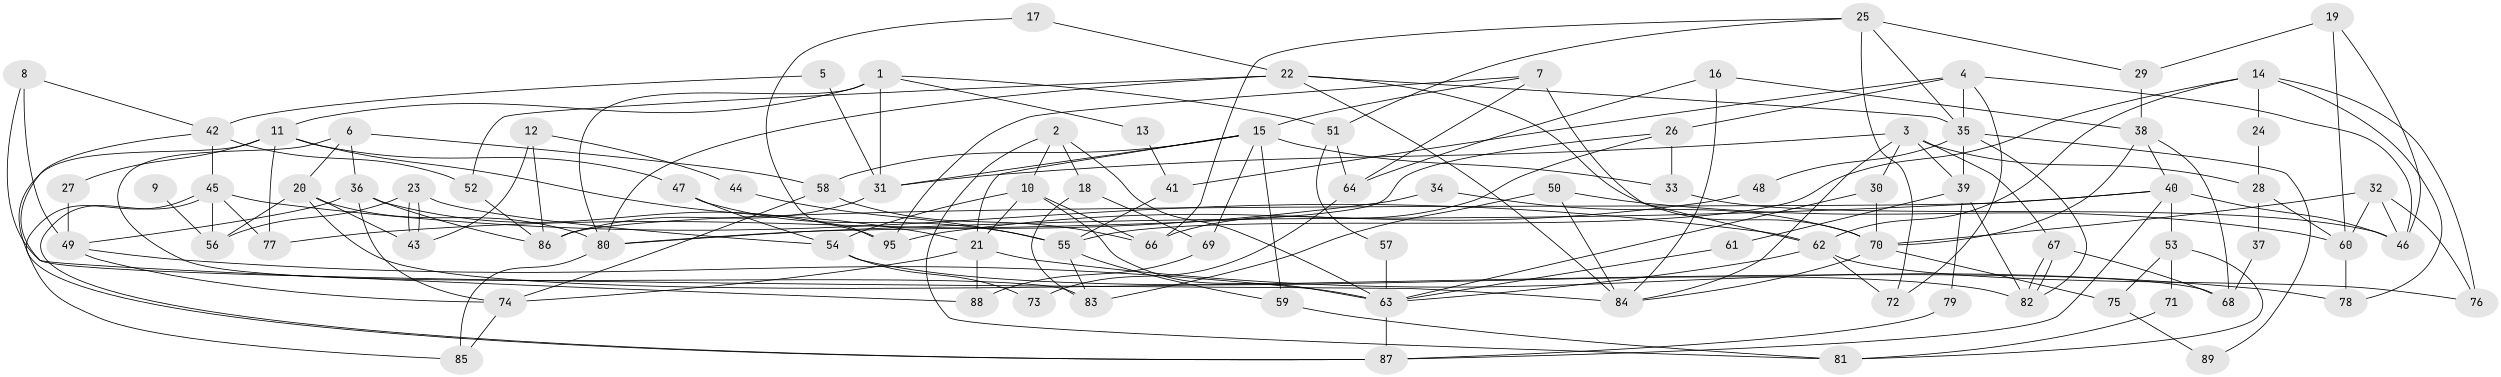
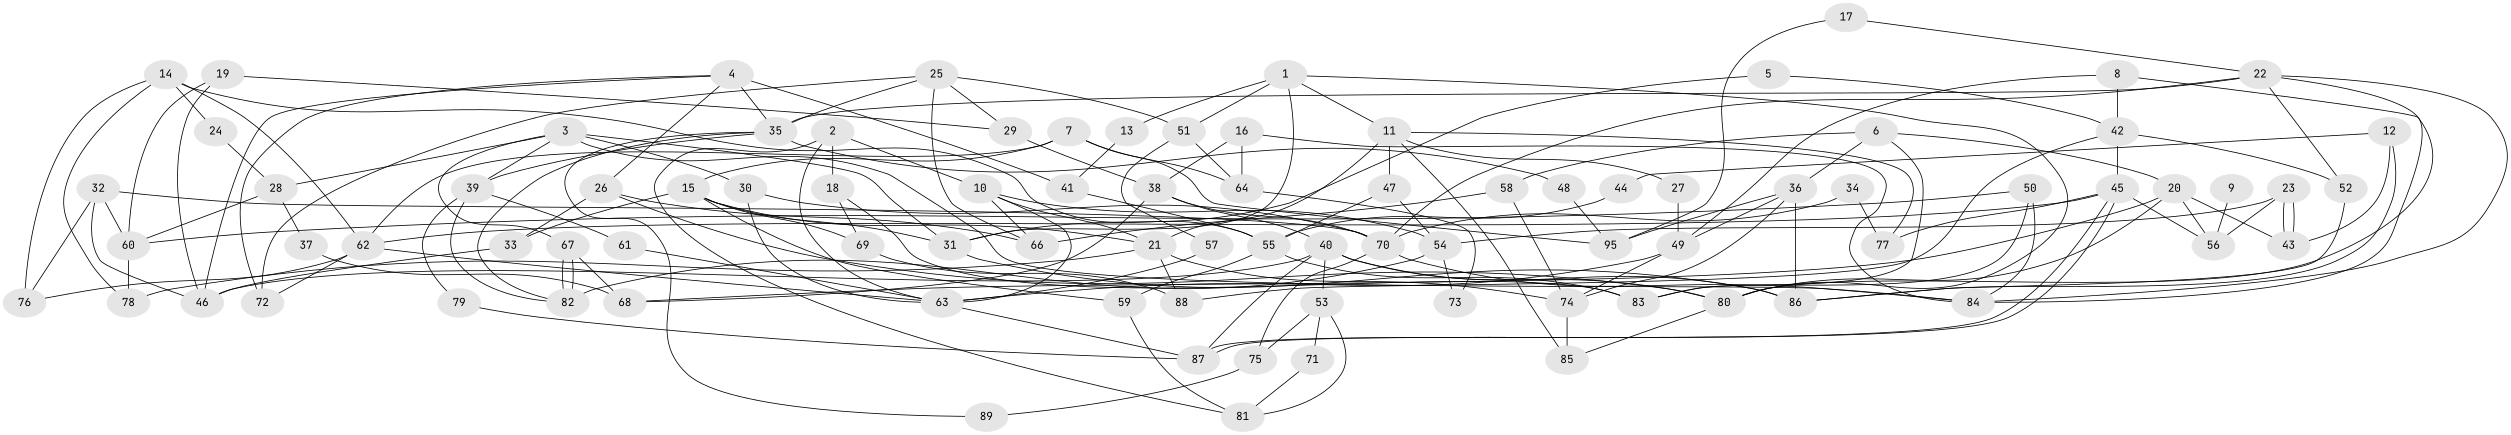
(1038, 153) -> none
